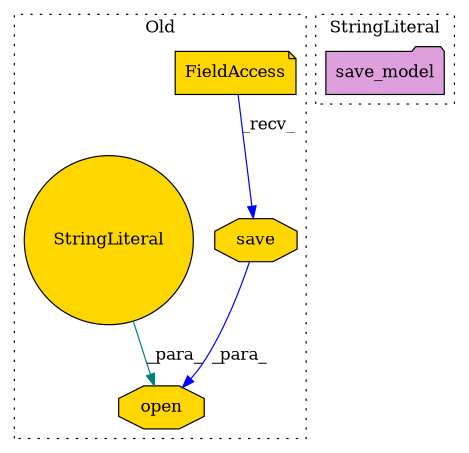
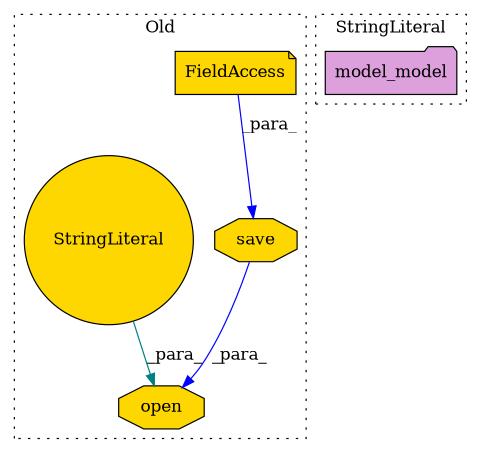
(385, 73) -> (391, 73)
(268, 125) -> (269, 125)
